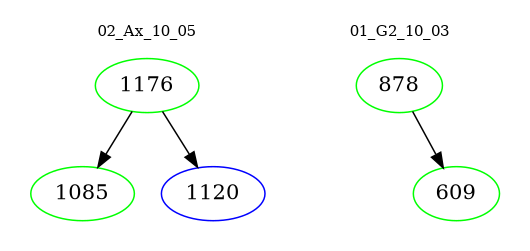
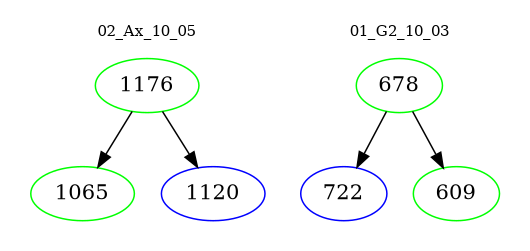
(399, 86) -> (399, 86)
(83, 194) -> (83, 194)
none -> (344, 194)
